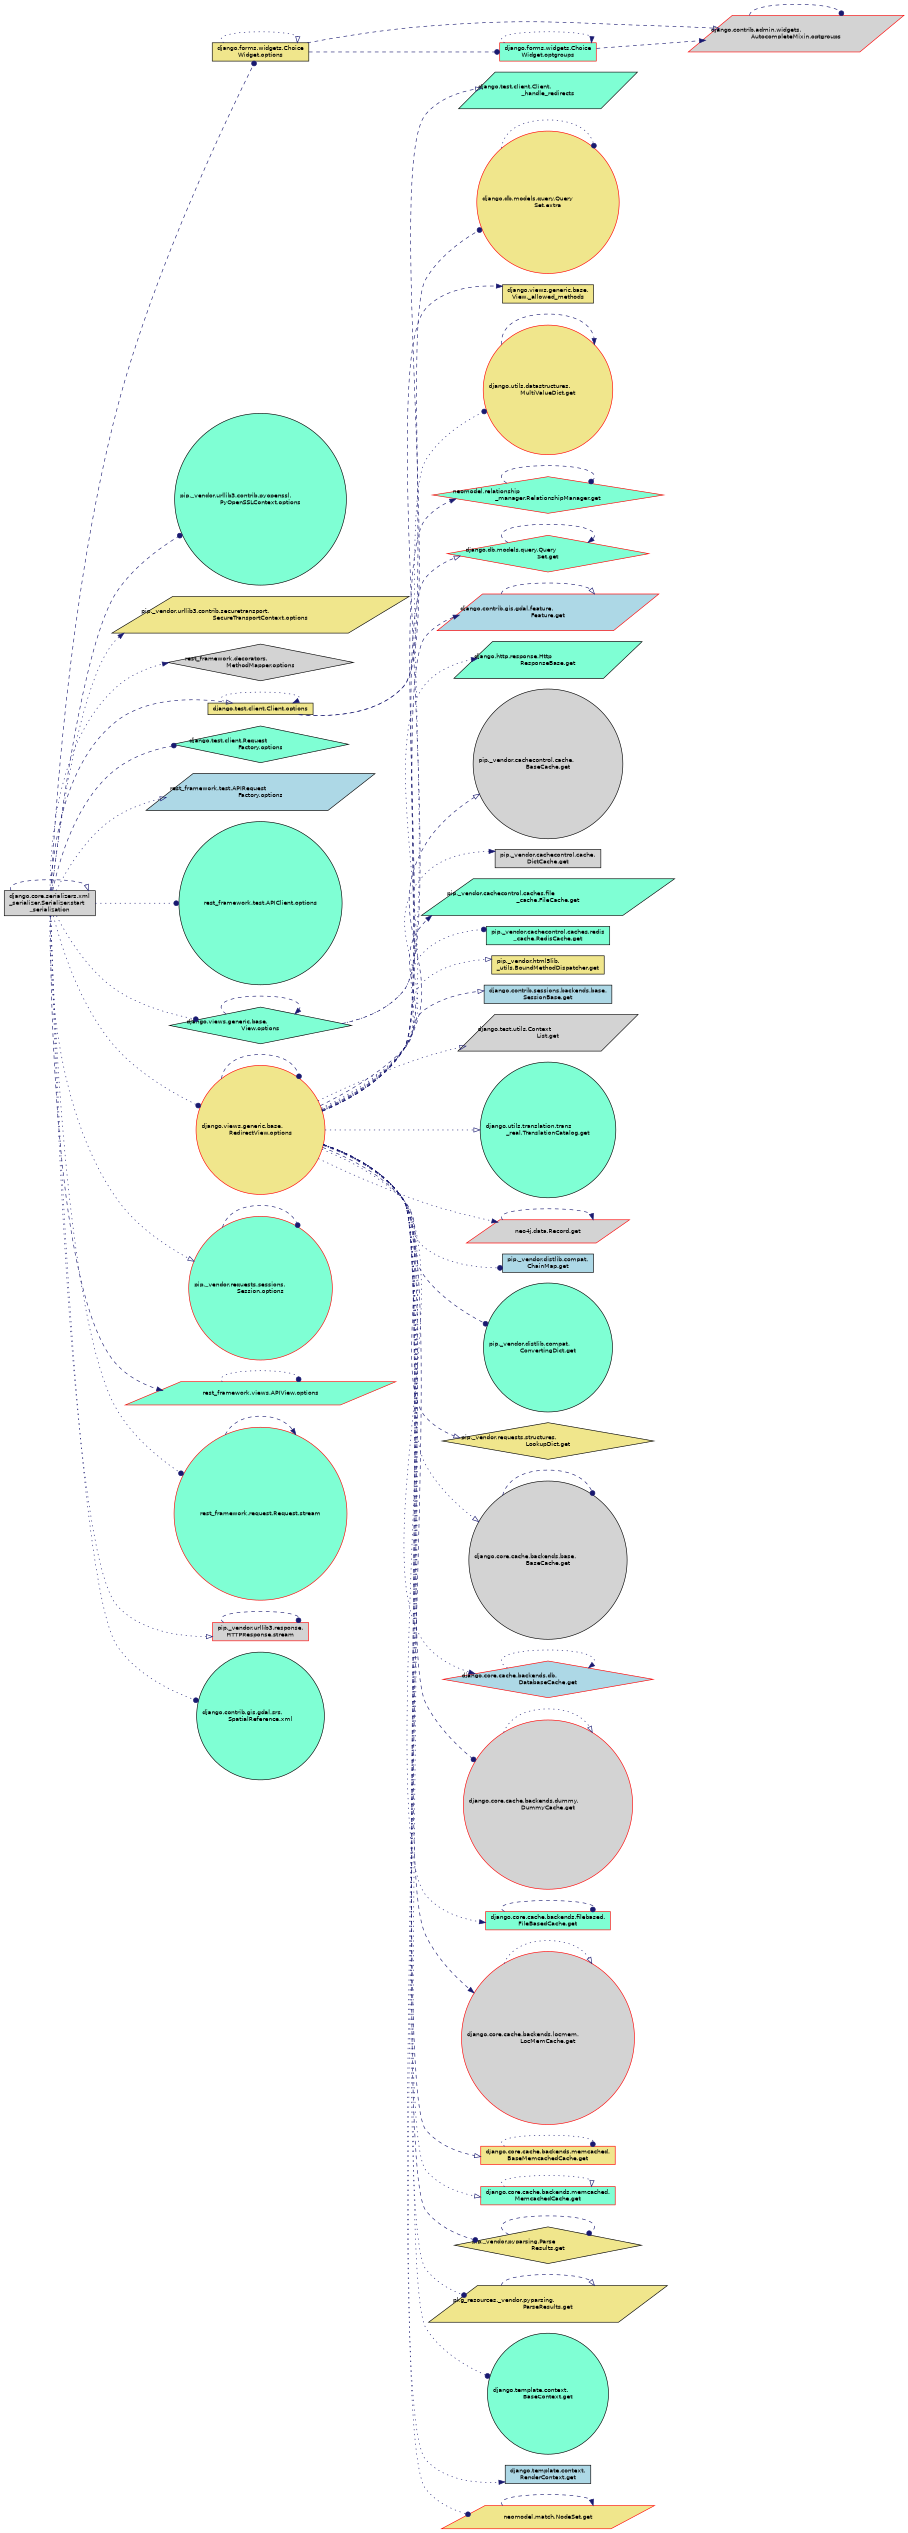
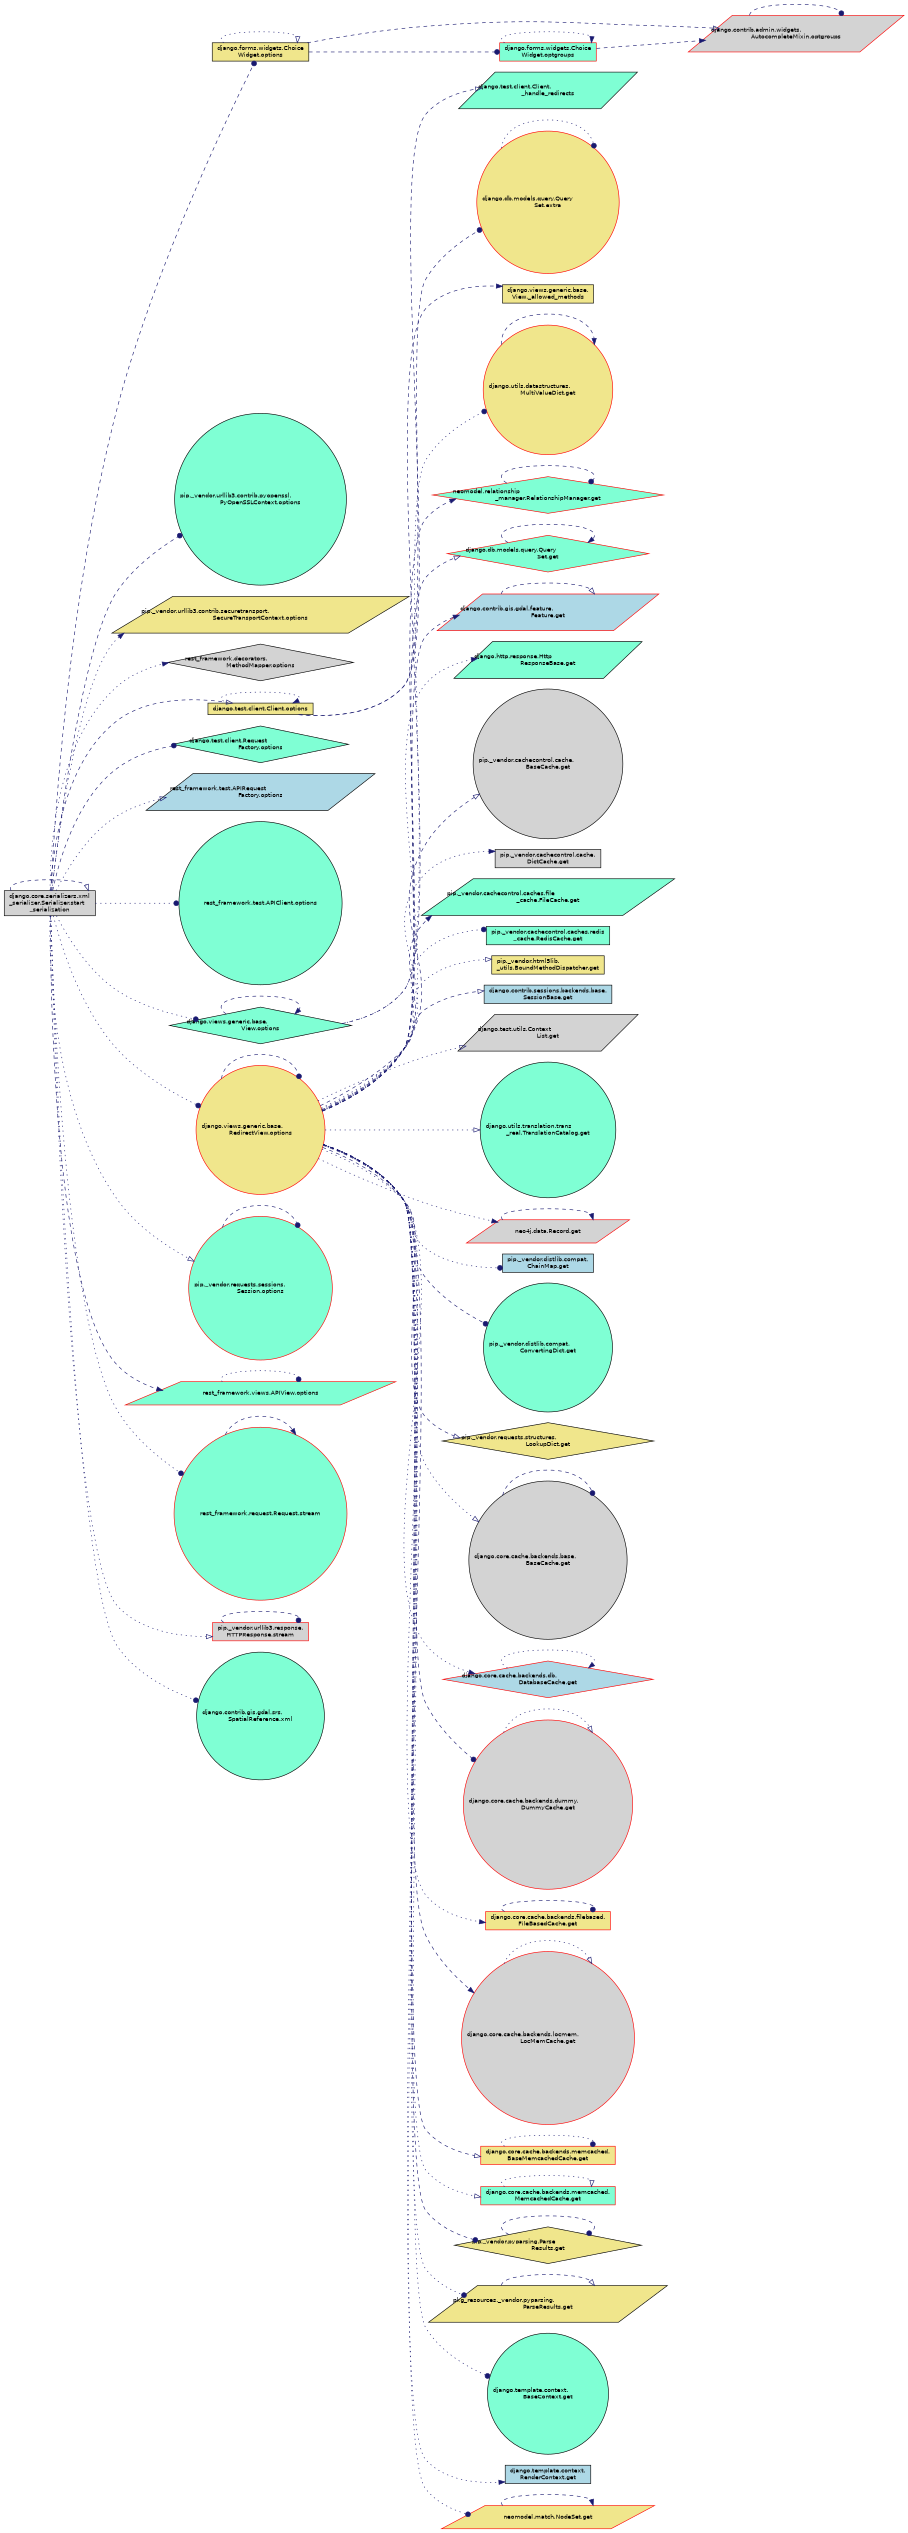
(548, 1921) -> (548, 1921)
